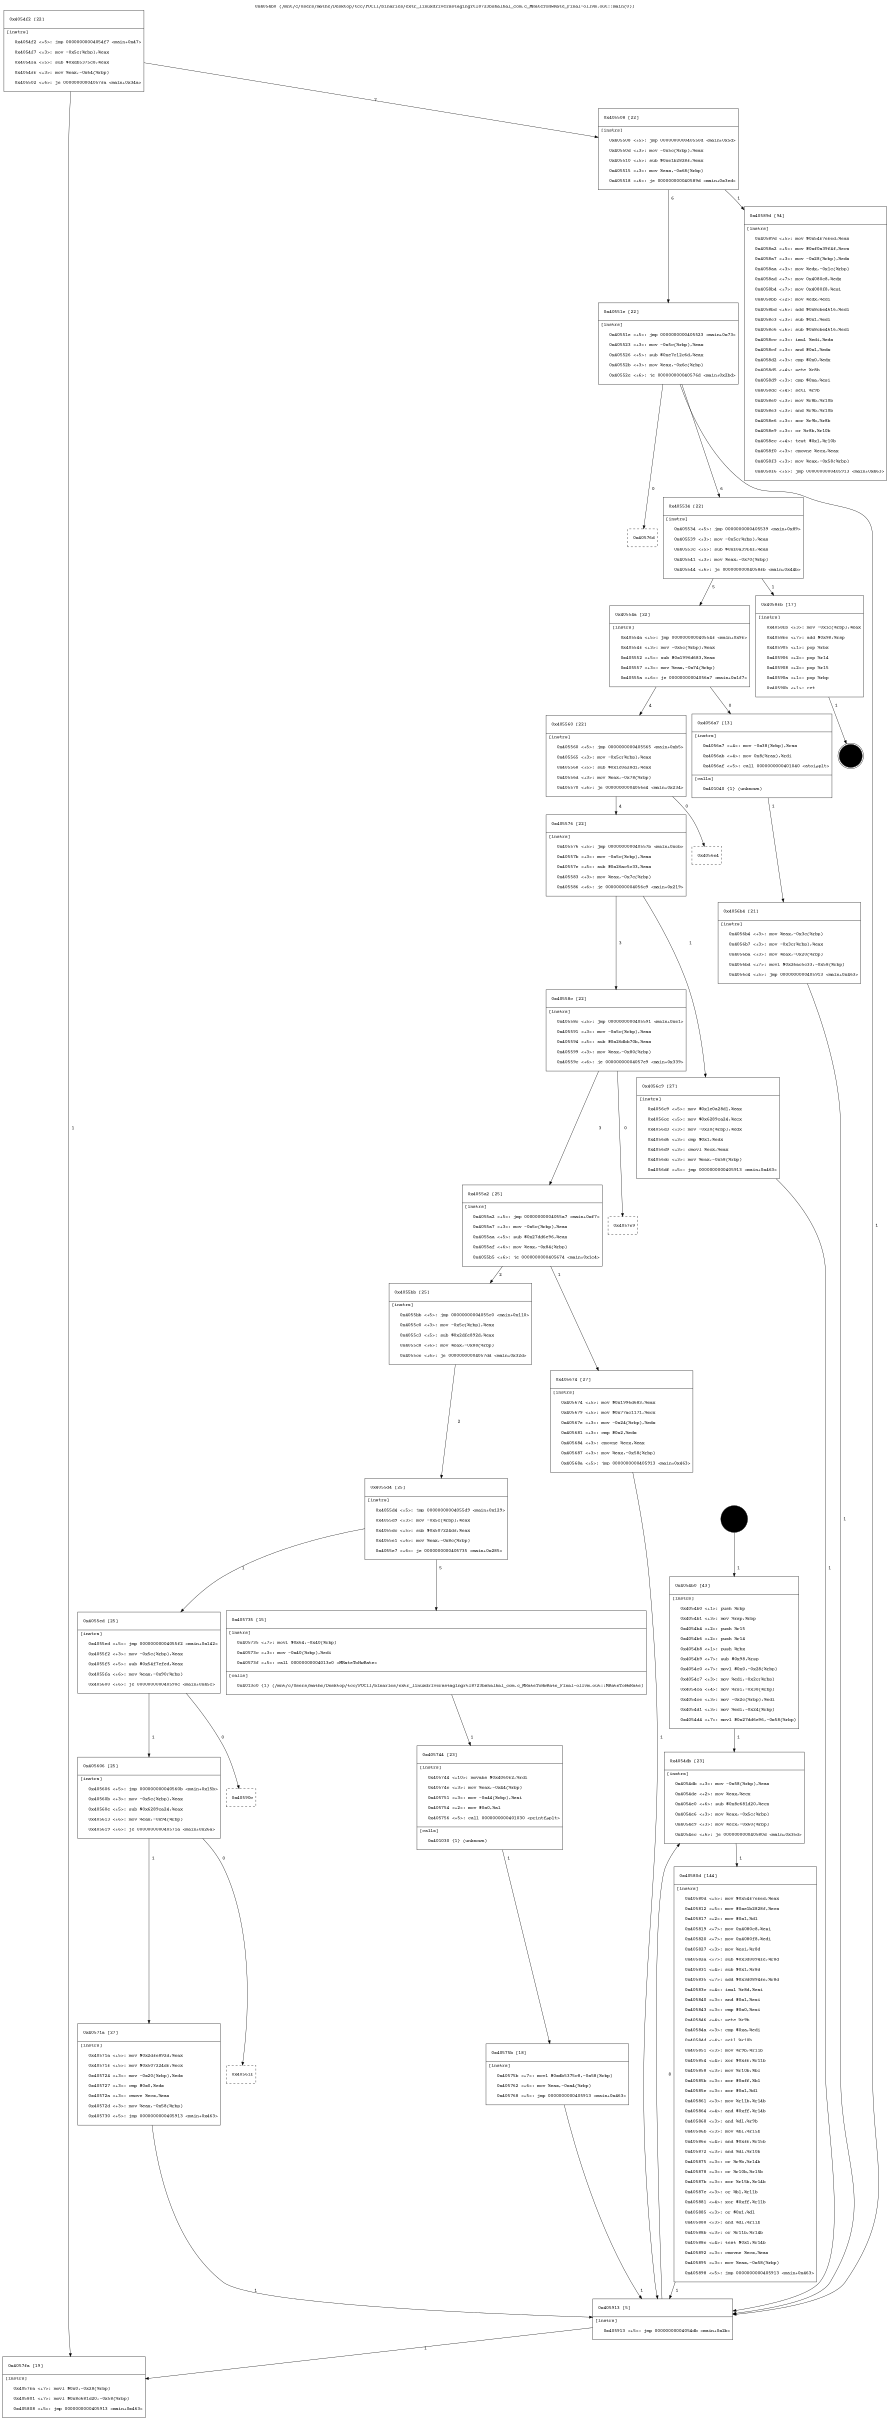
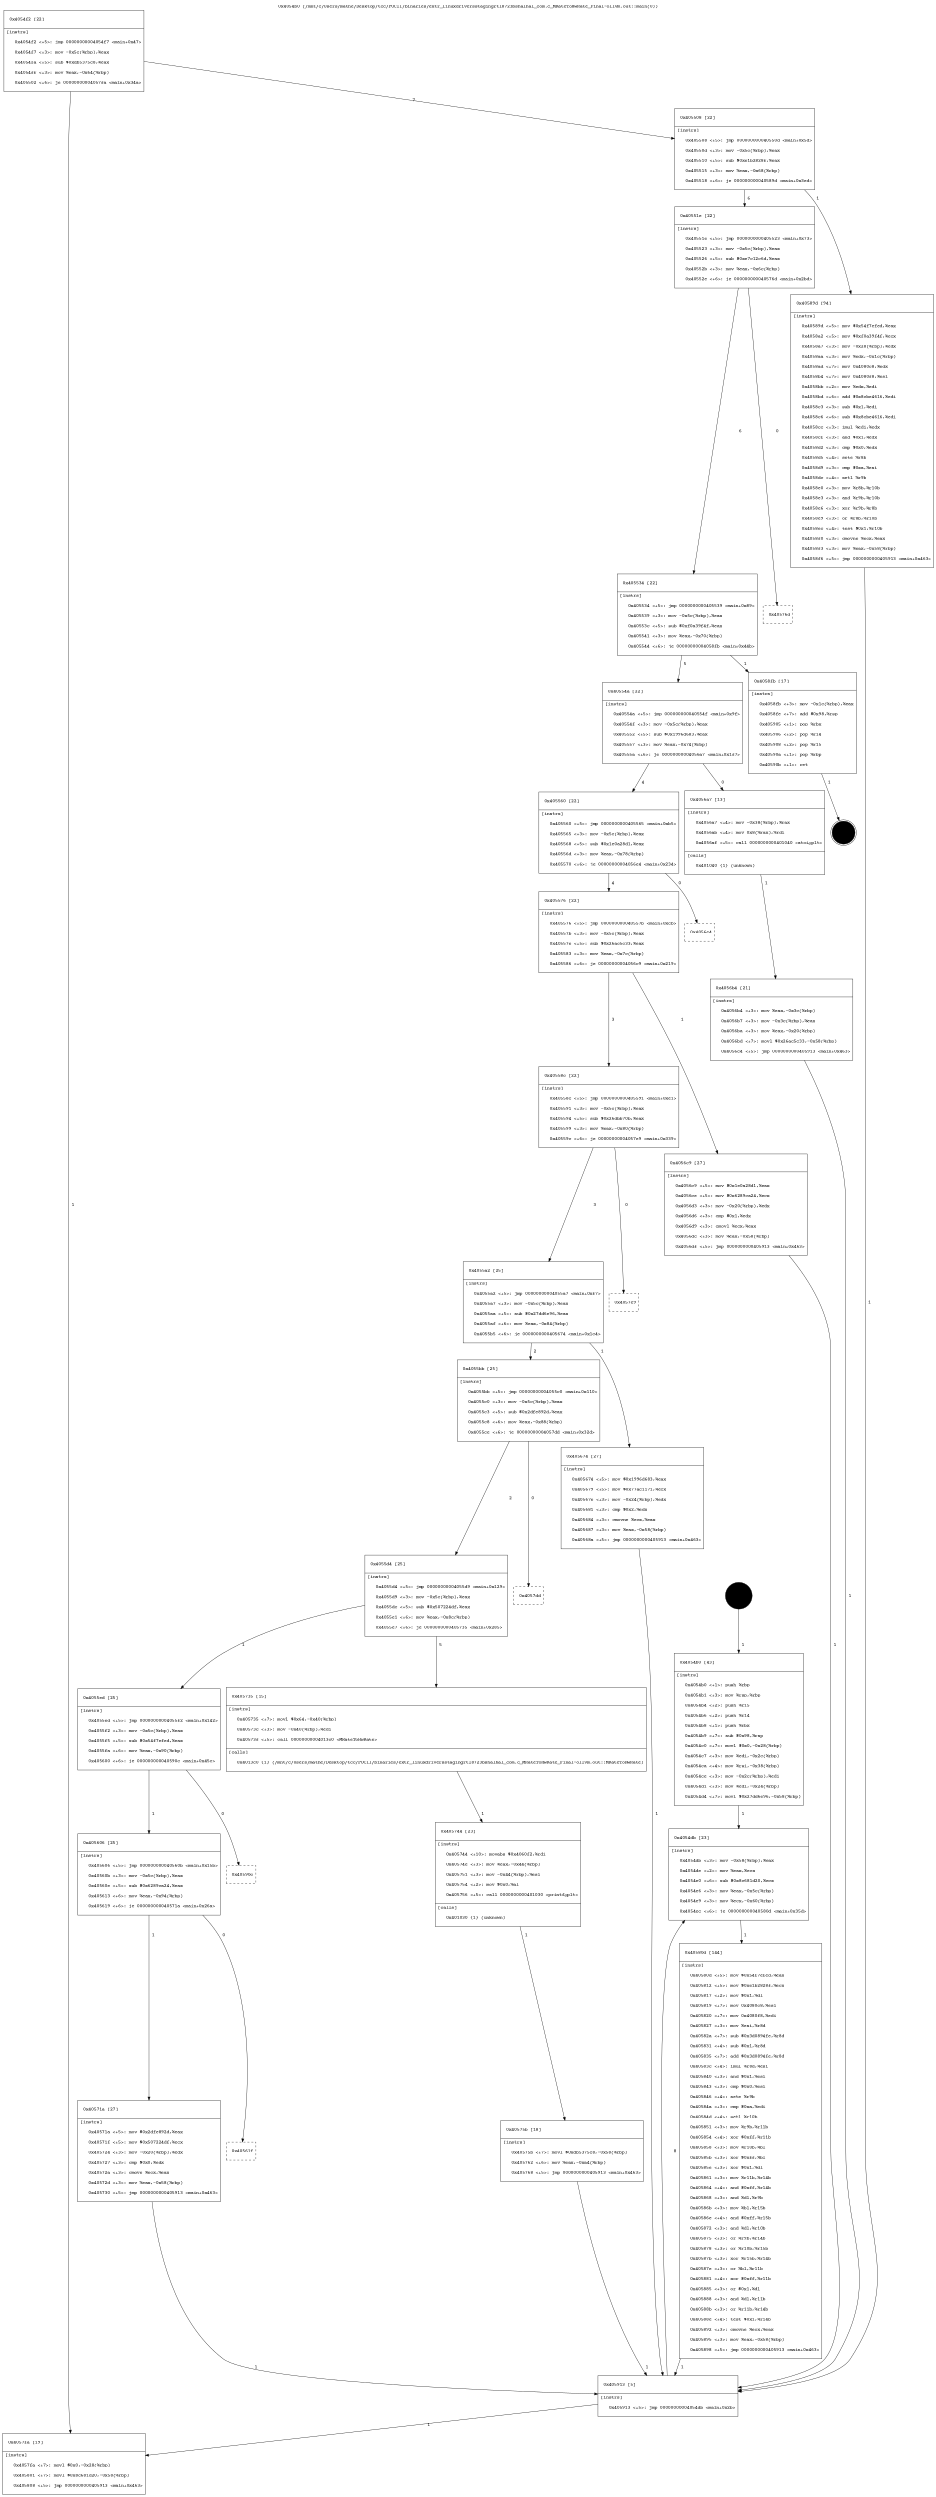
(873, 1337) -> (865, 1524)
none -> (529, 1596)
